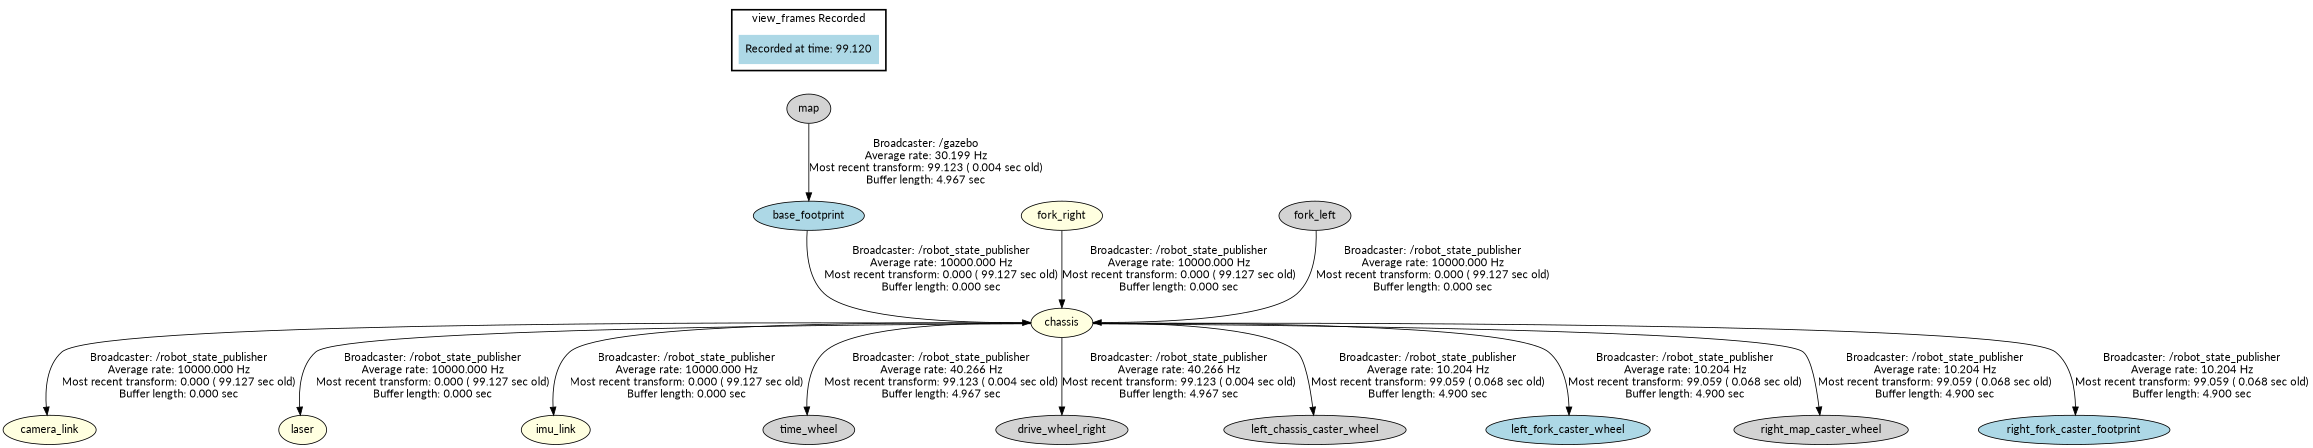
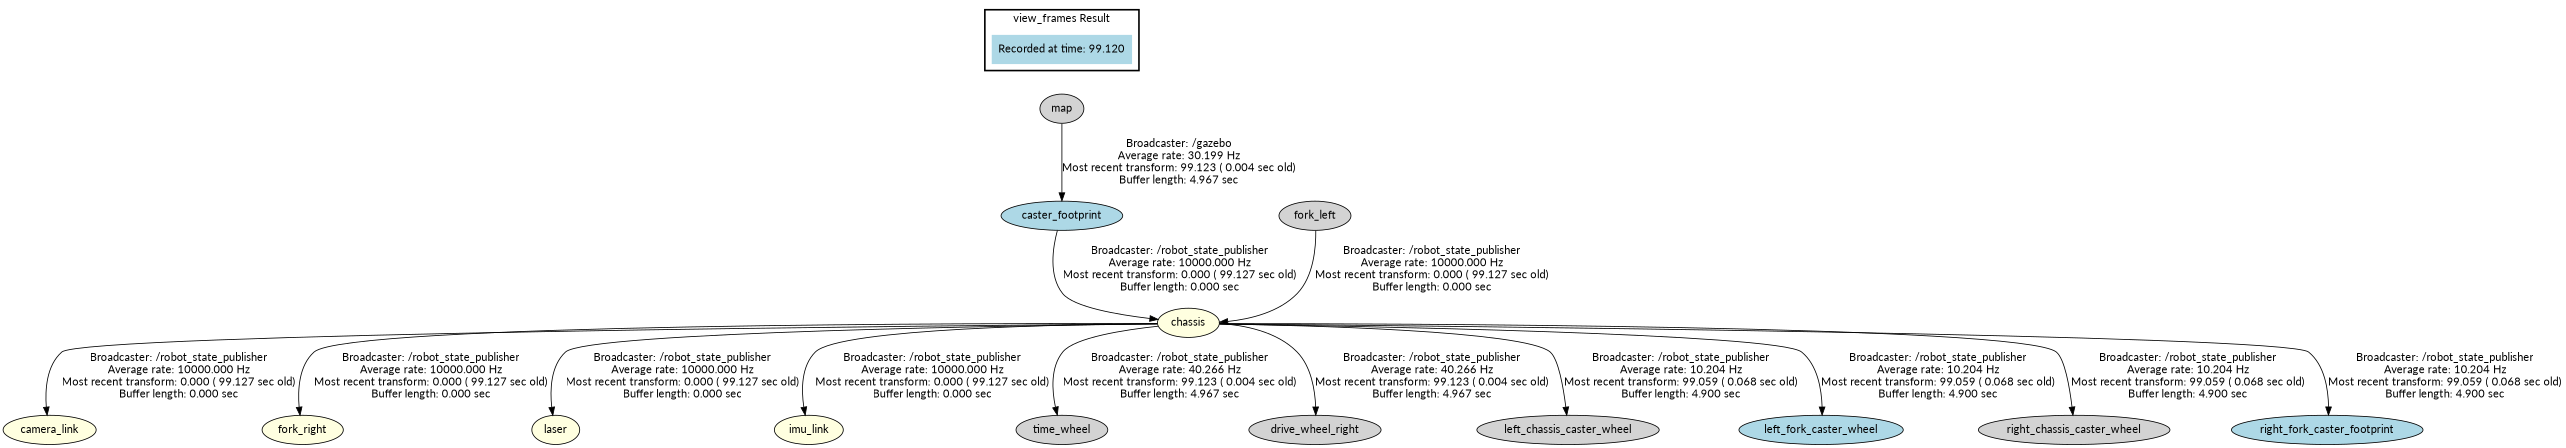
(809, 19) -> (1062, 19)
(809, 216) -> (1062, 216)
(1062, 265) -> (705, 327)
(1821, 430) -> (2074, 430)
